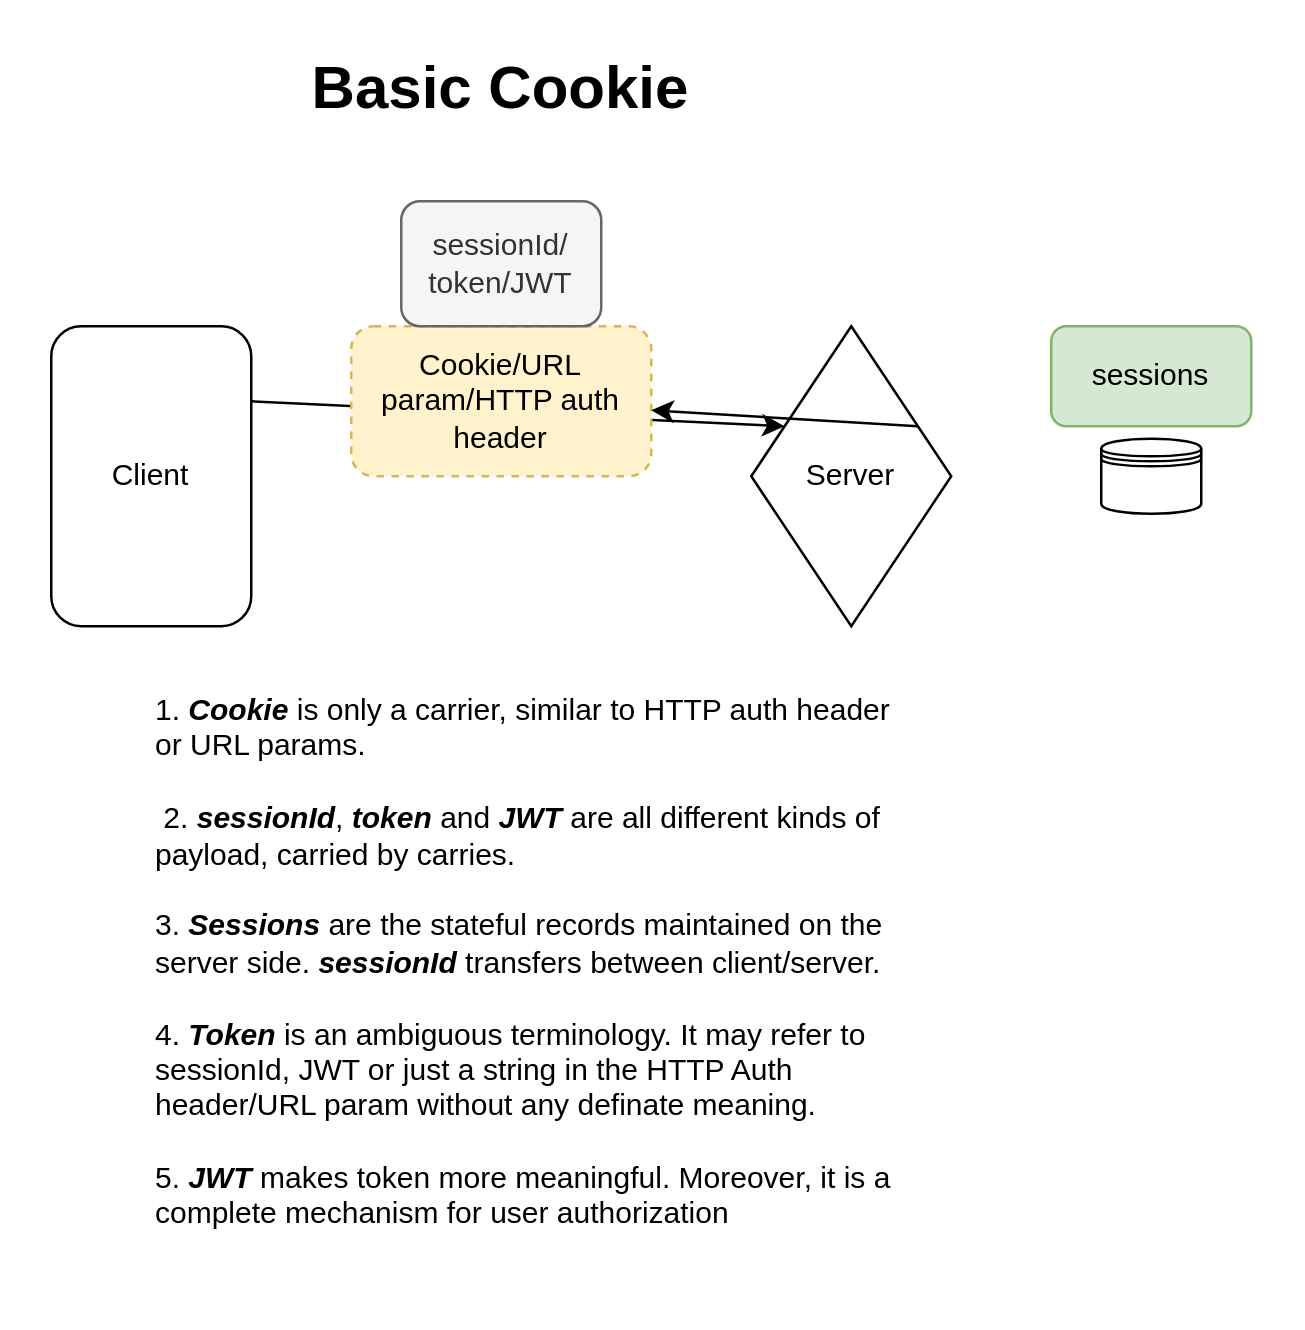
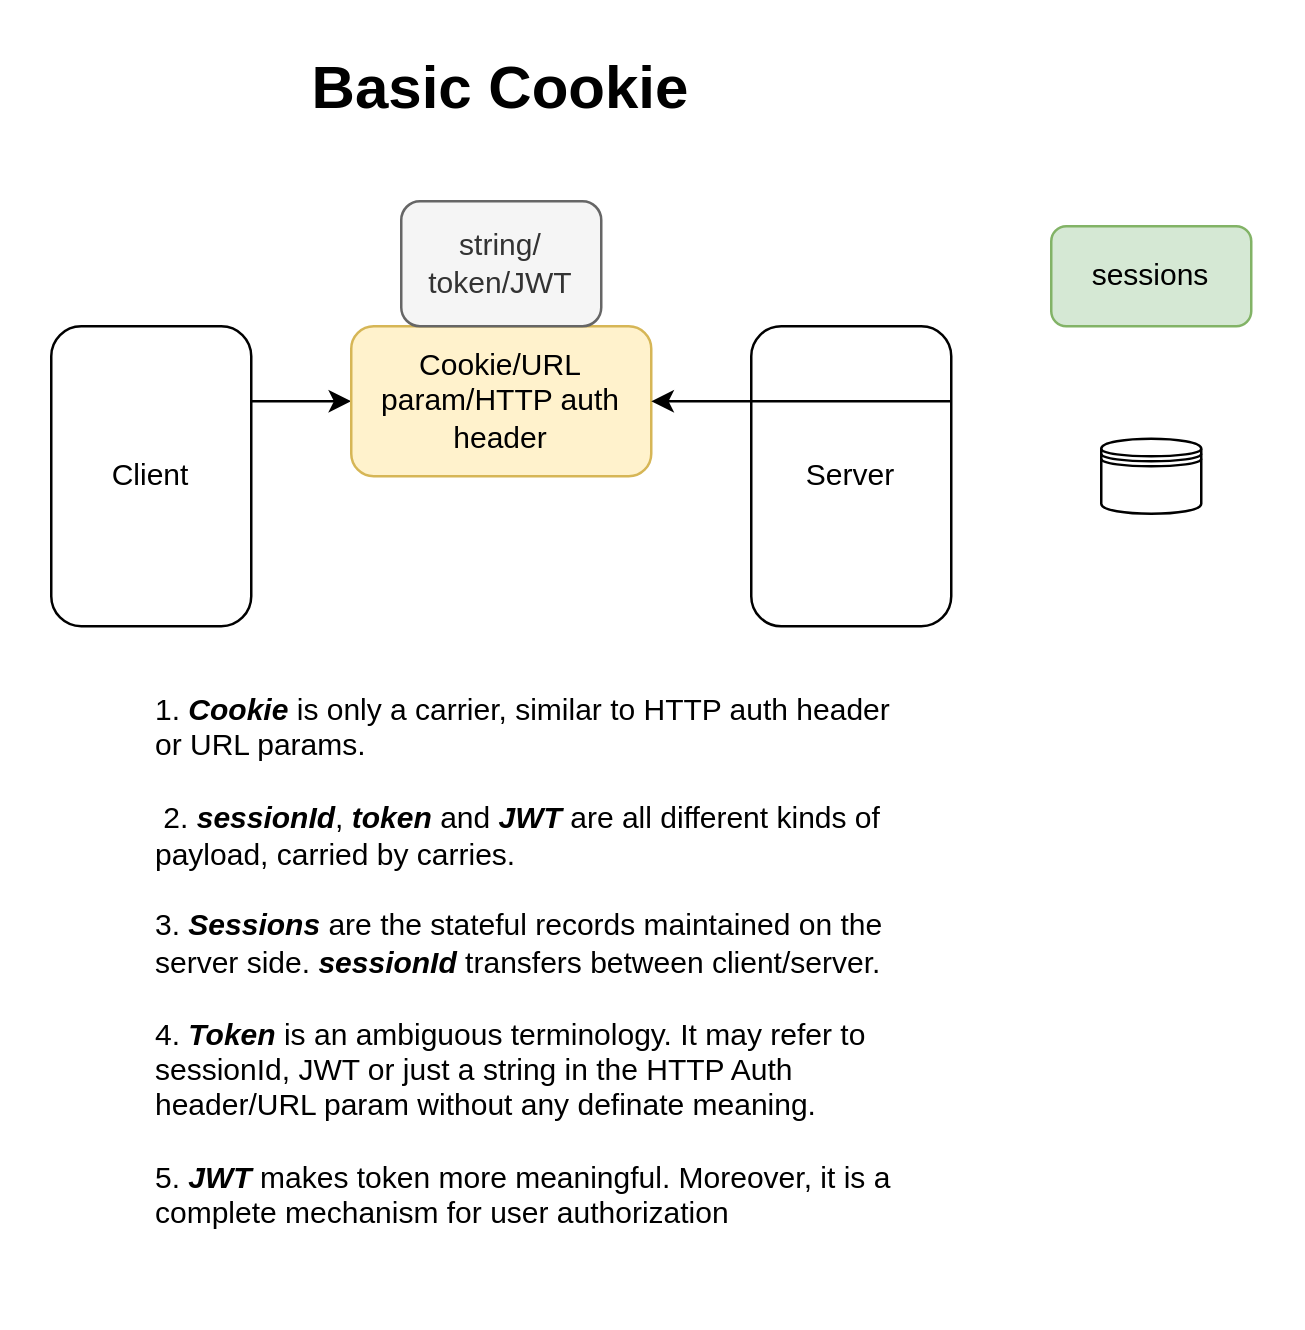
(501, 264) -> (501, 264)
(1151, 376) -> (1151, 276)
(501, 401) -> (501, 401)
(710, 423) -> (296, 401)
(851, 476) -> (851, 476)
